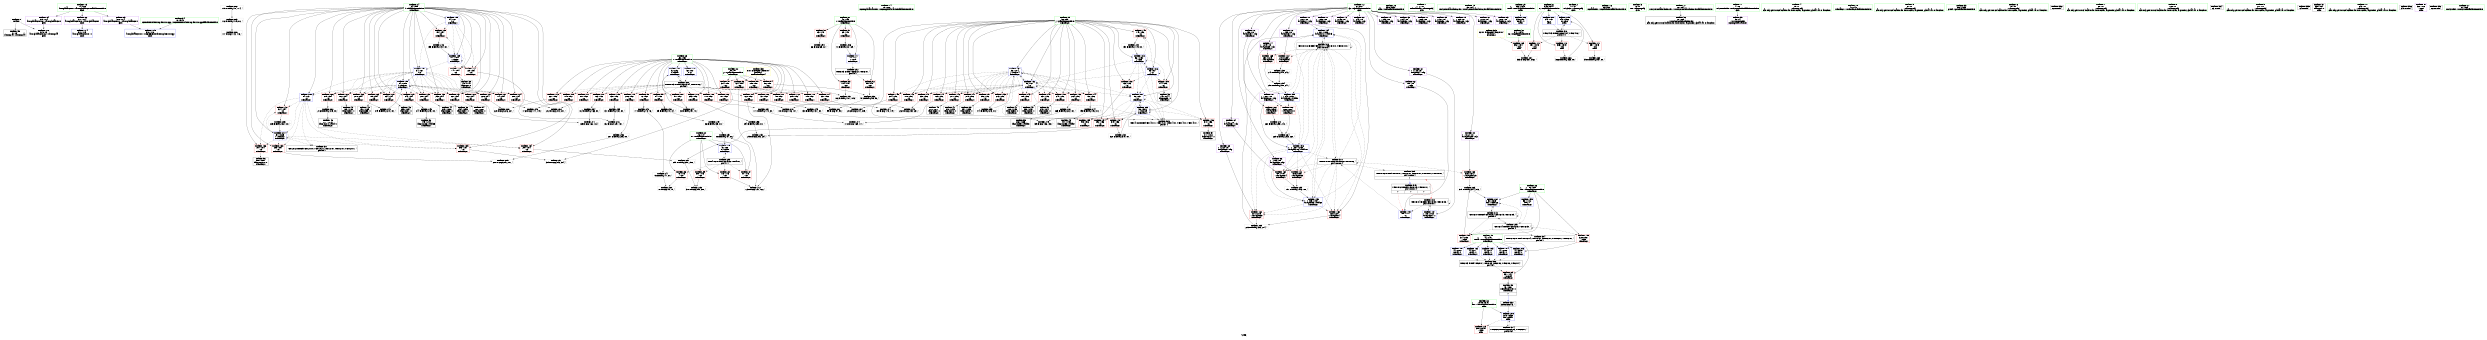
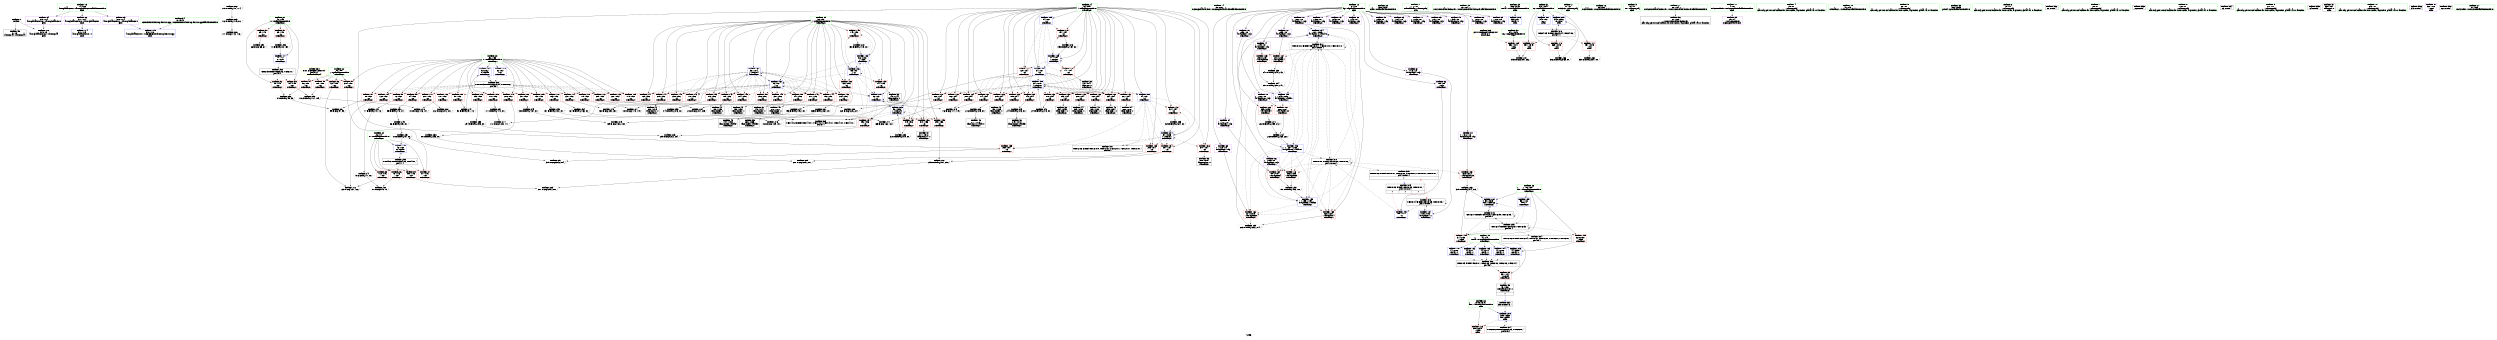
none -> (2139, 8)
(711, 73) -> (416, 62)
(536, 103) -> (959, 104)
(966, 110) -> none
